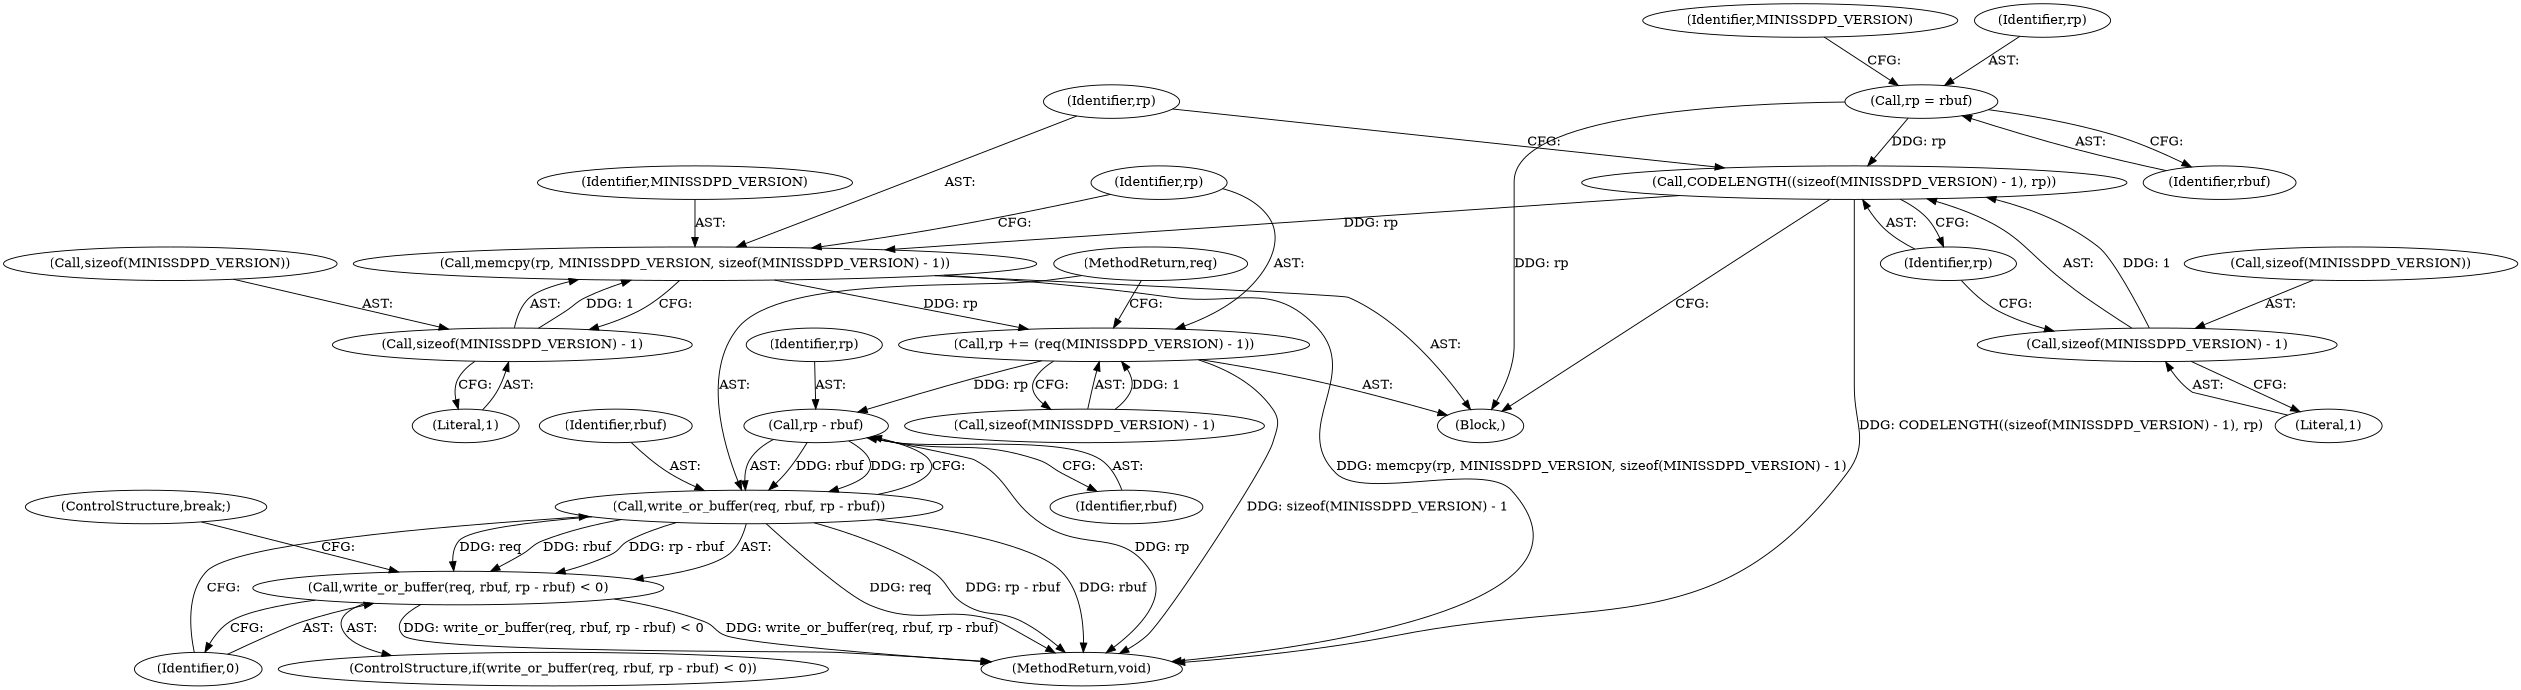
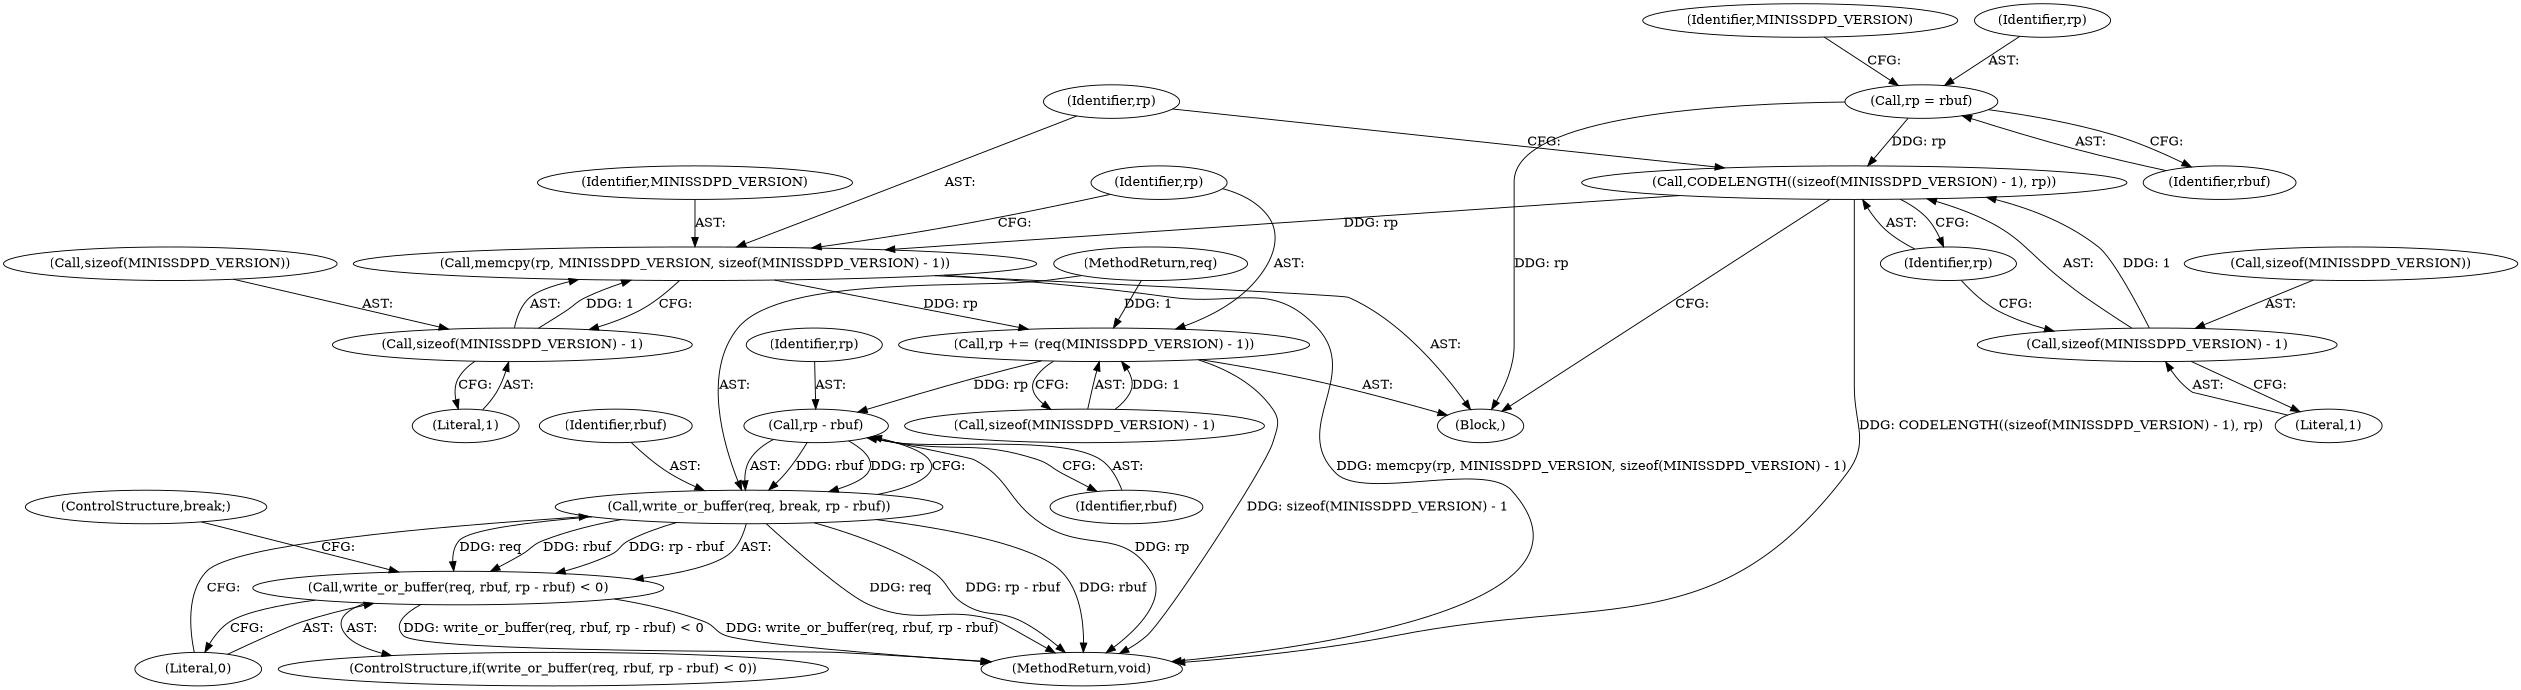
(1148, 304) -> (1148, 304)
(749, 507) -> (749, 507)
(198, 669) -> (198, 669)
